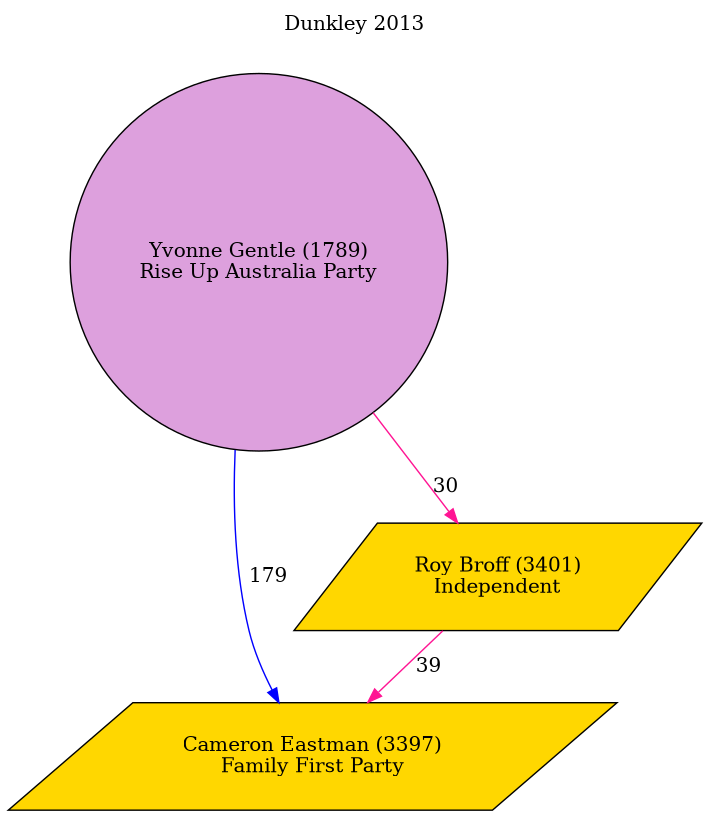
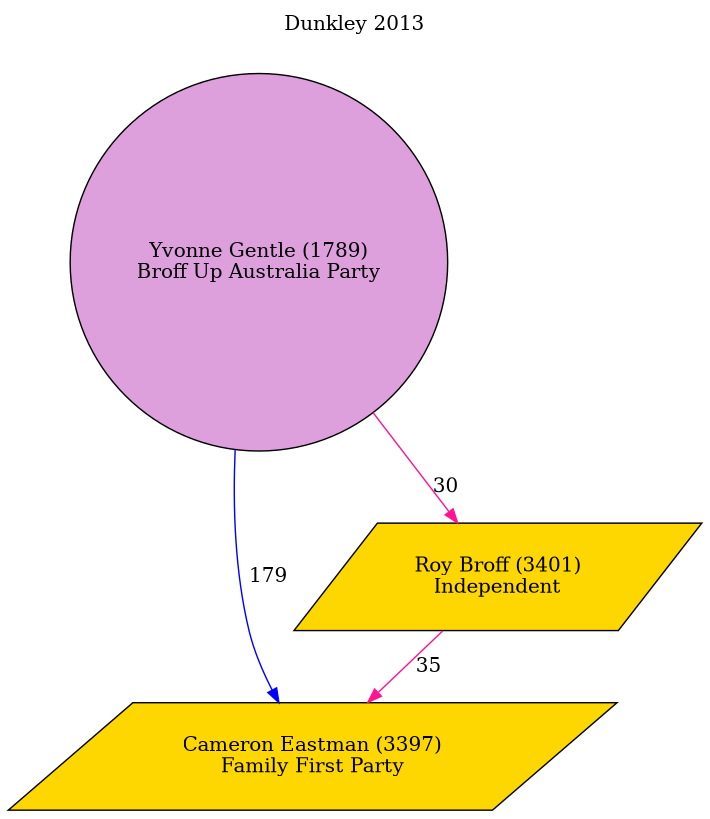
(259, 262) -> (259, 262)
(429, 667) -> (429, 667)
